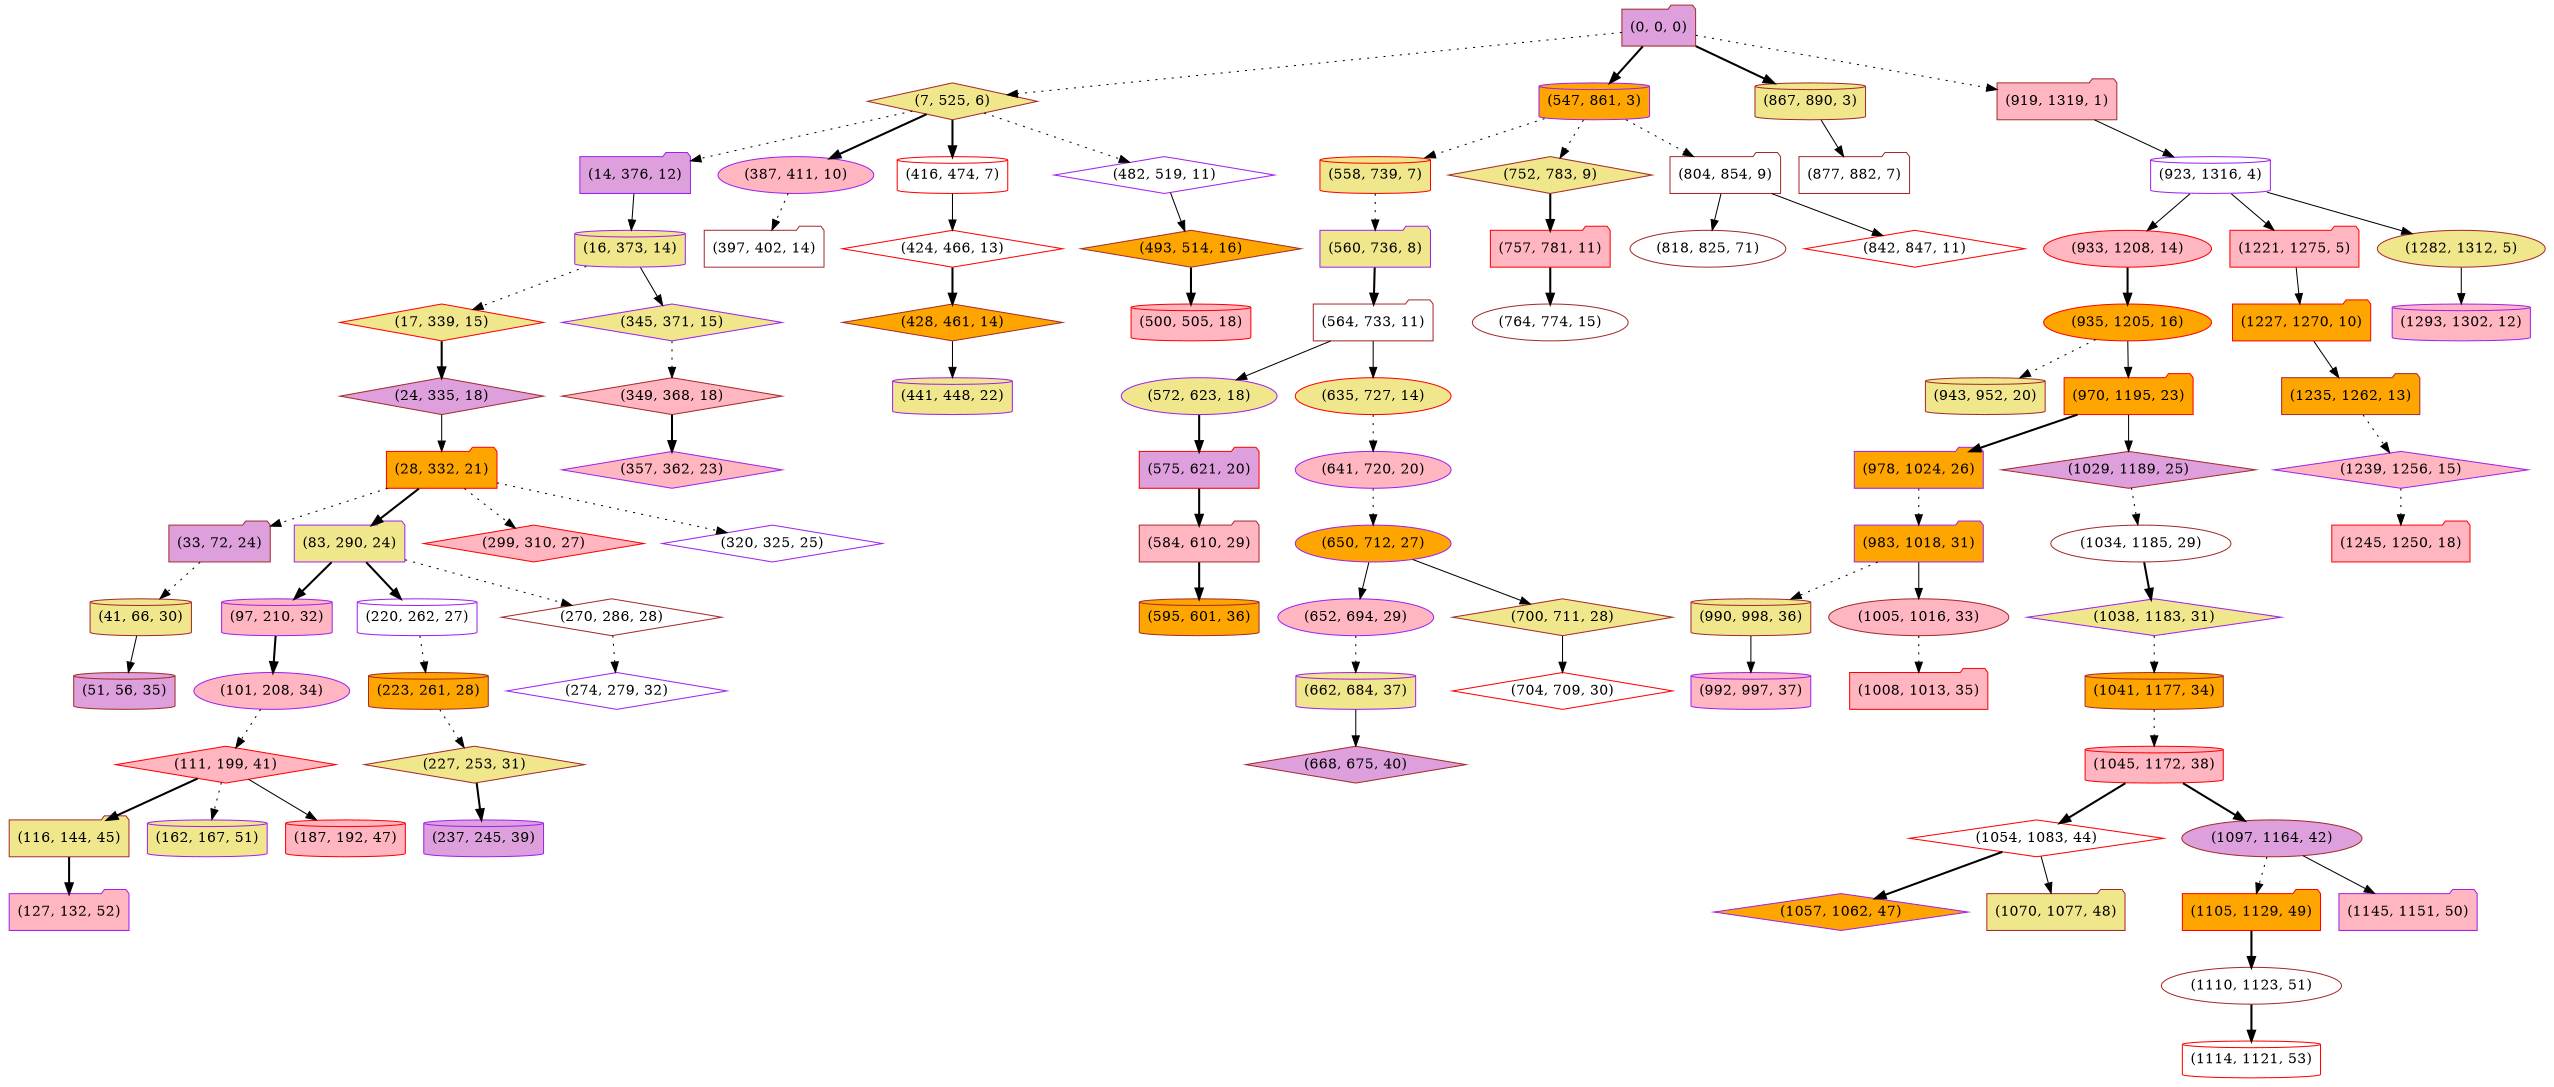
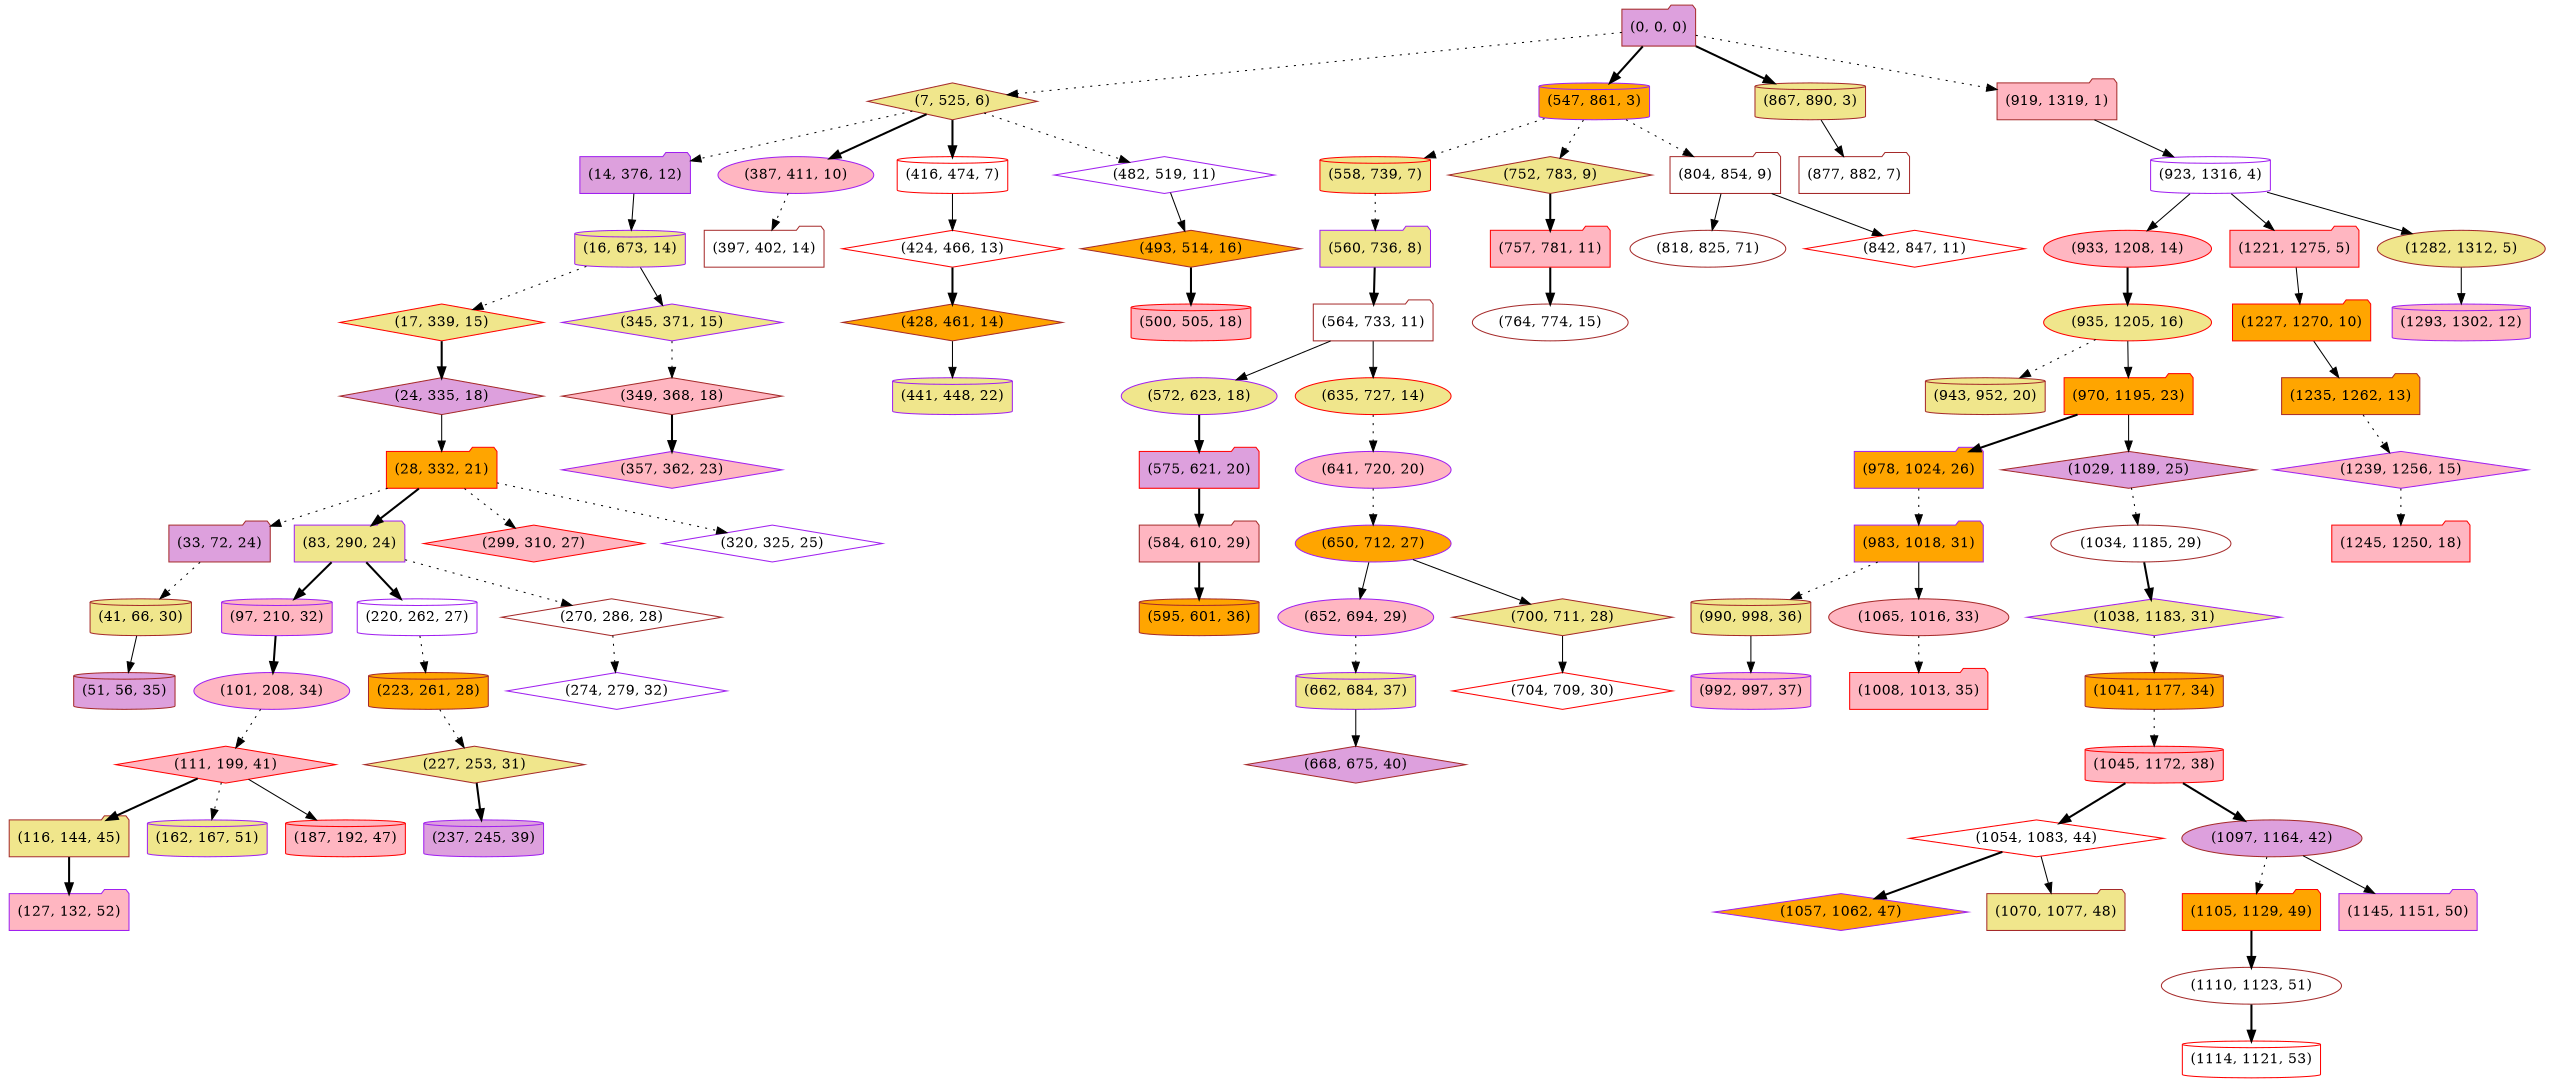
(630, 249) -> (630, 249)
(2128, 322) -> (2128, 322)
(1919, 617) -> (1919, 617)
